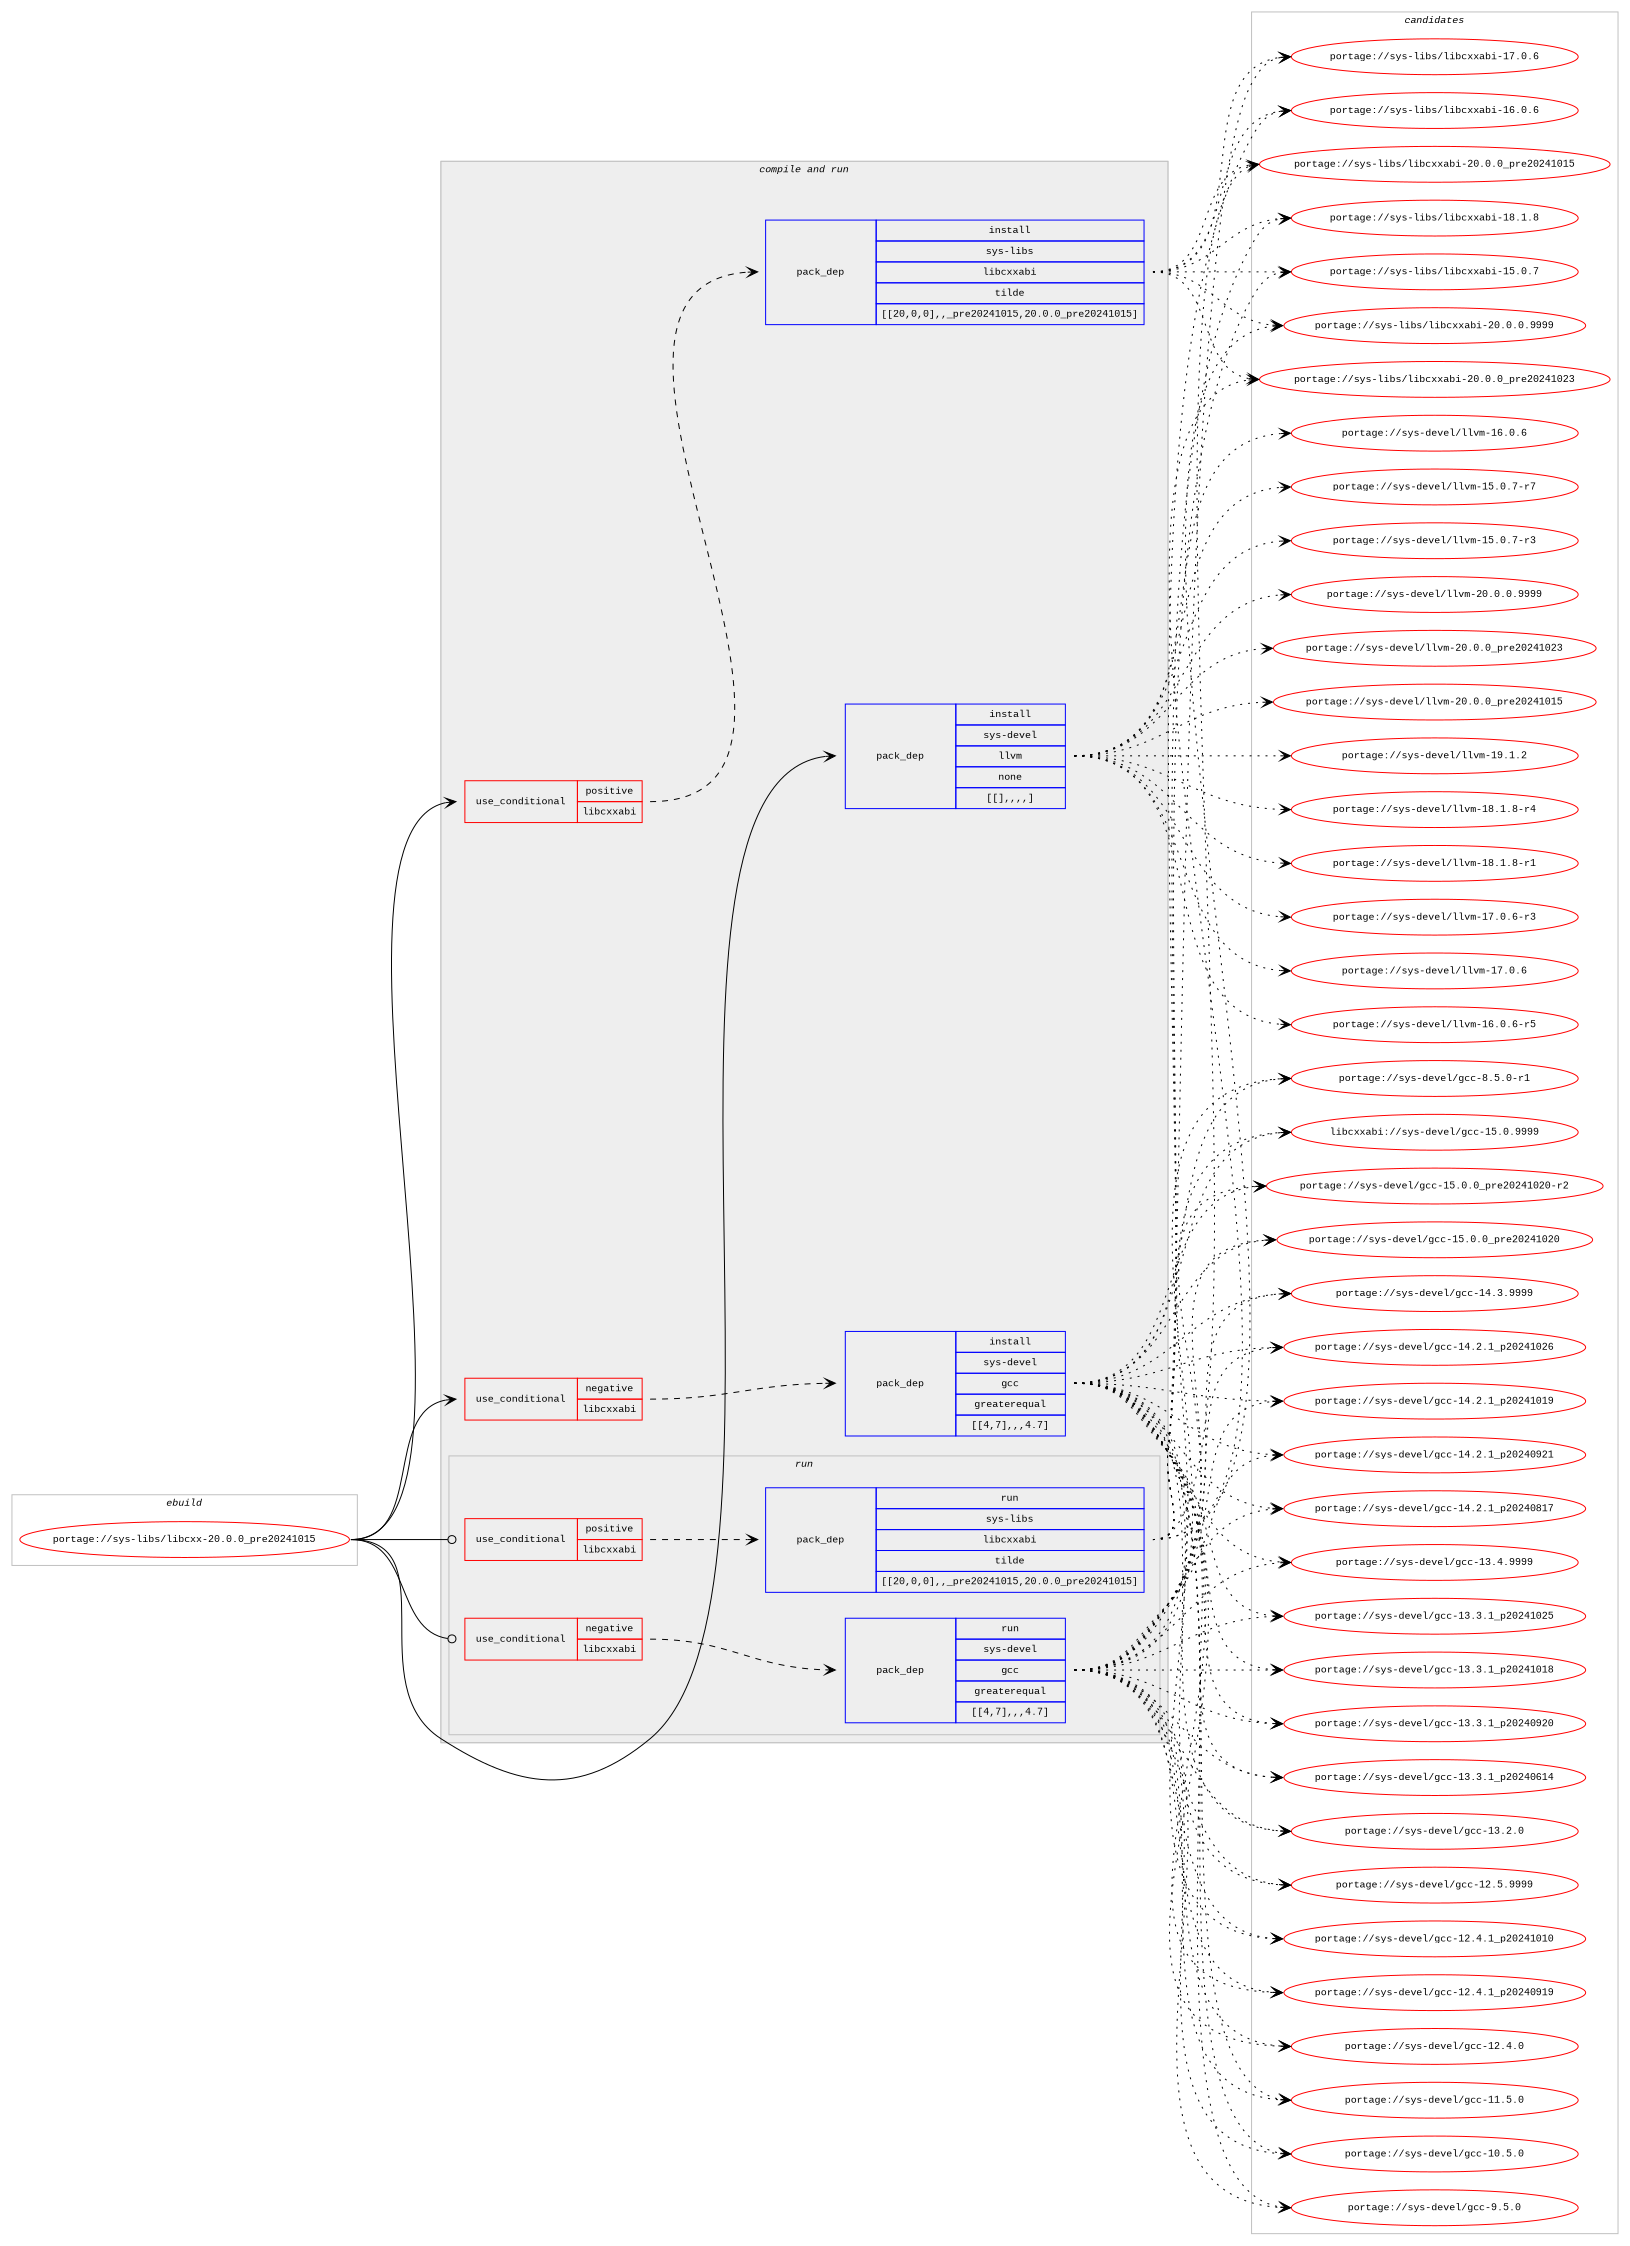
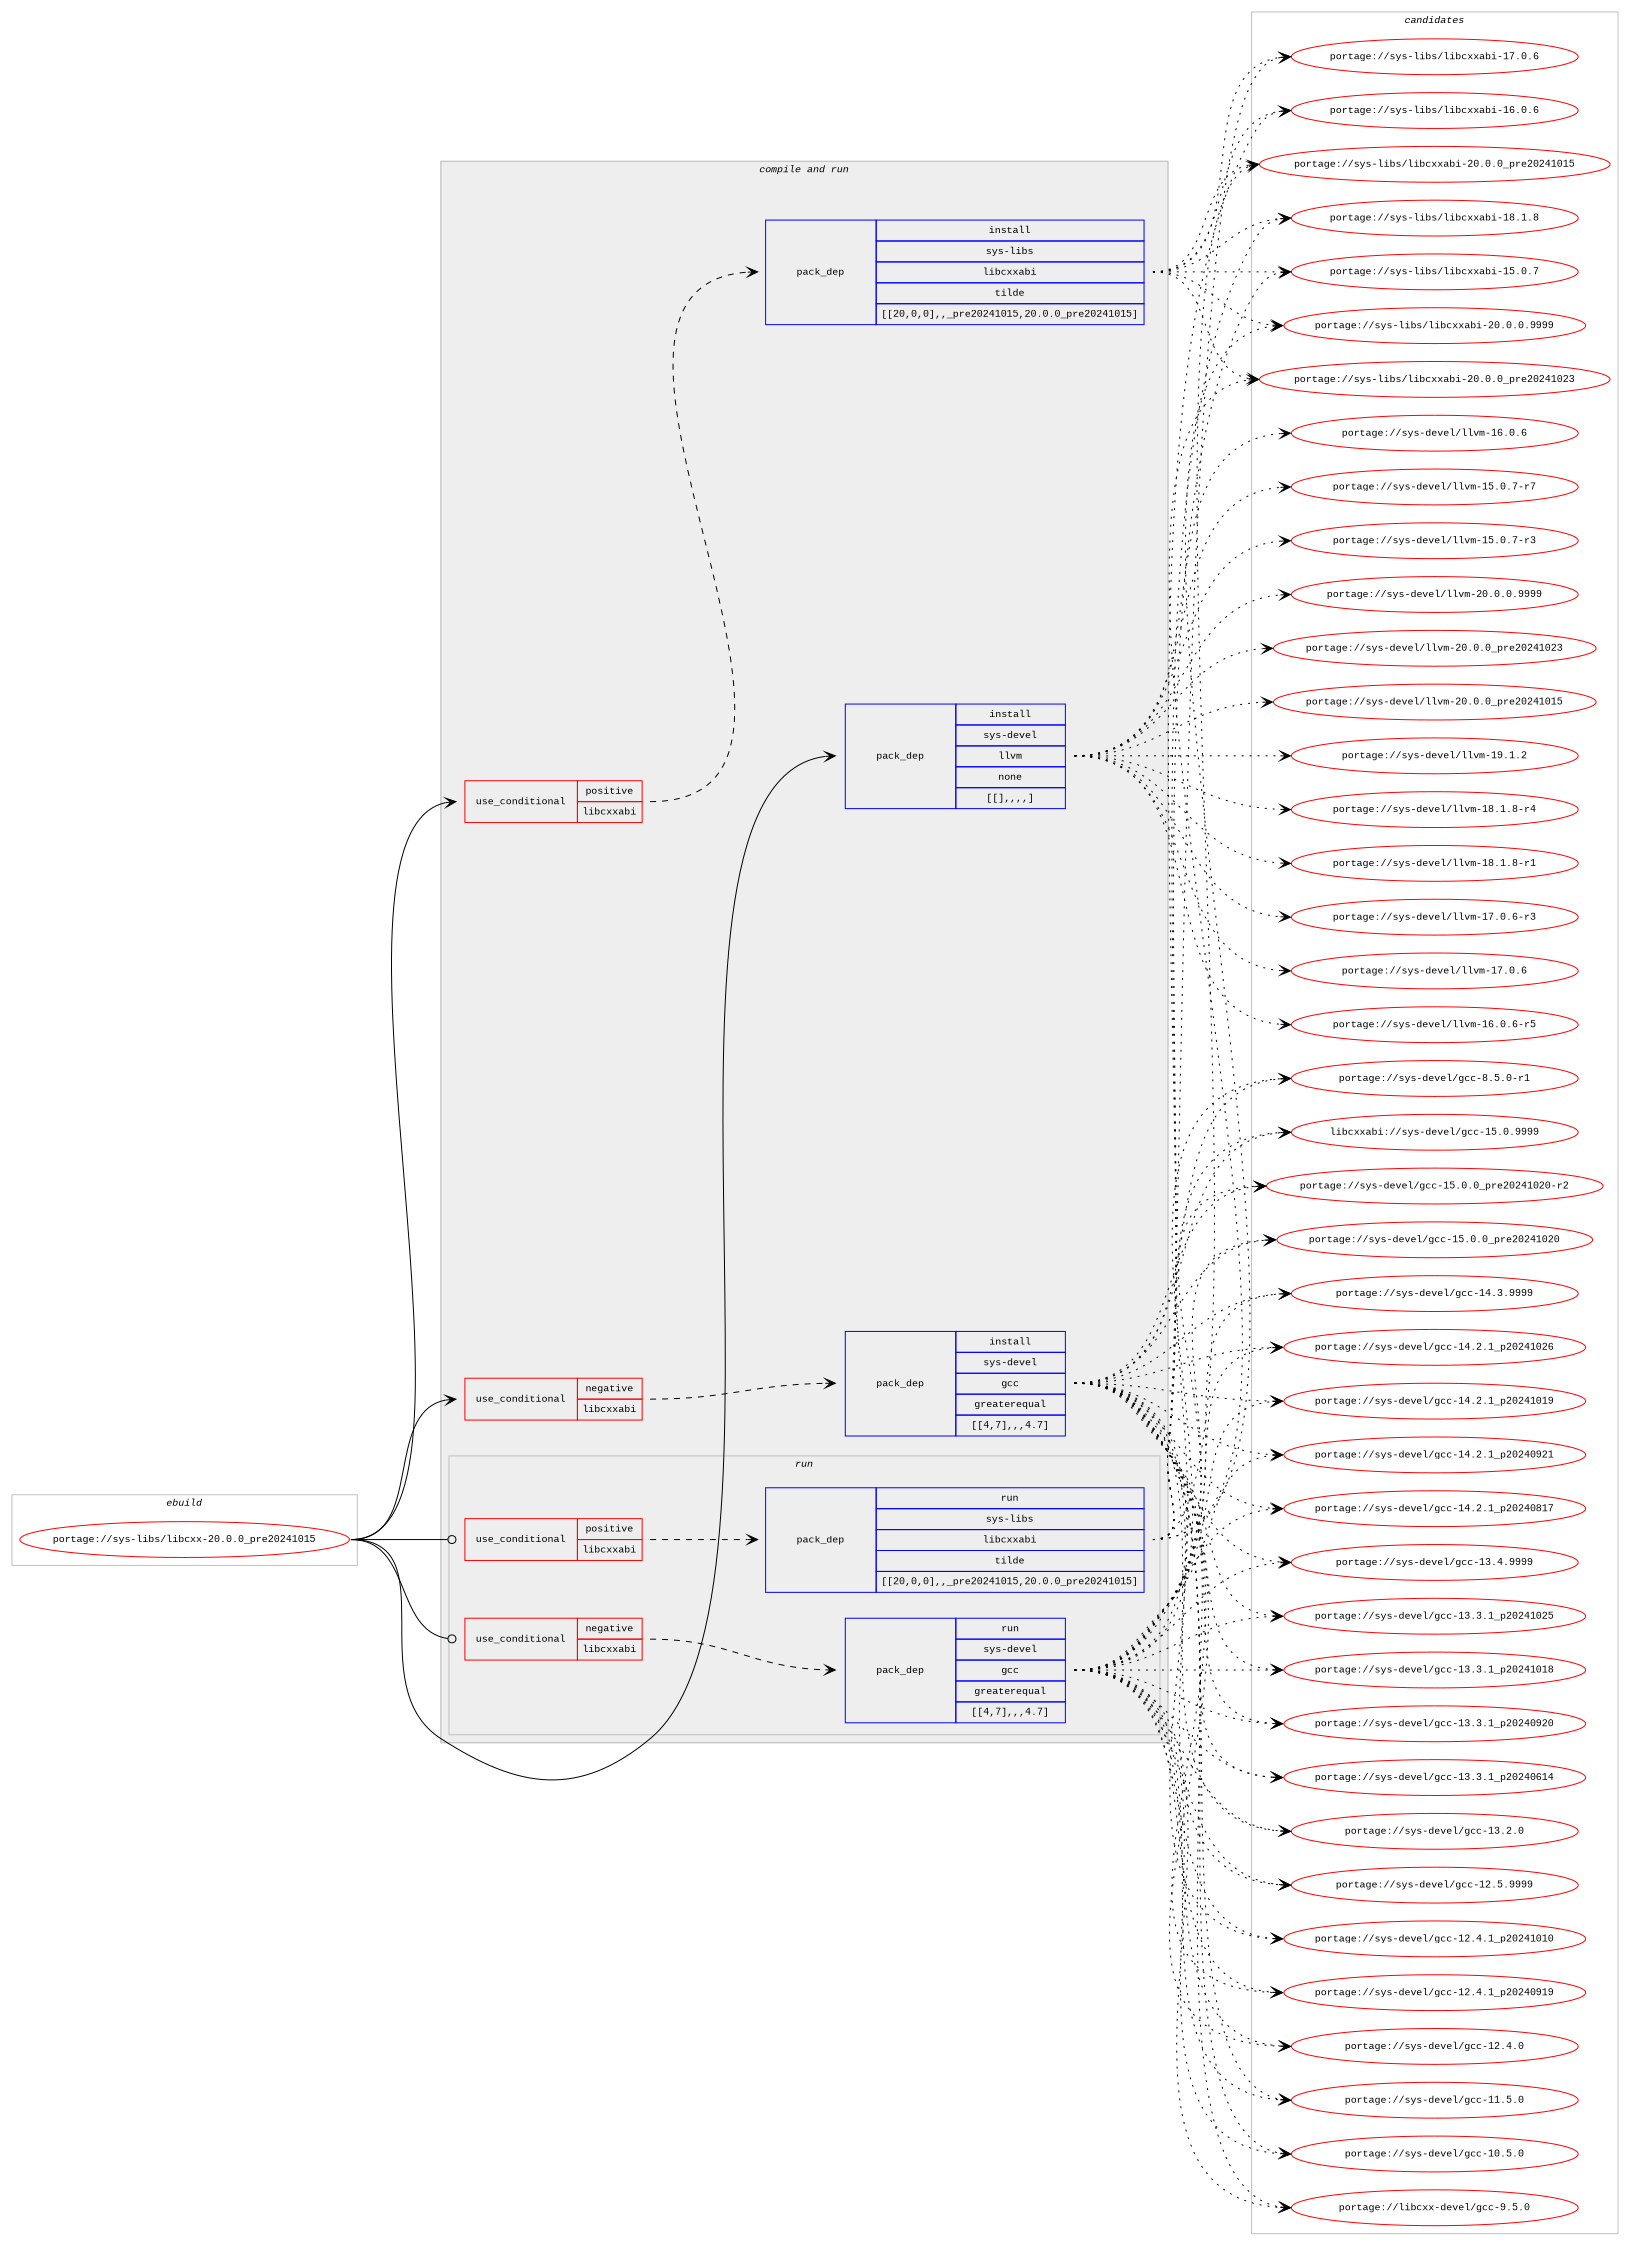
(1435, 2208) -> (1435, 2208)
